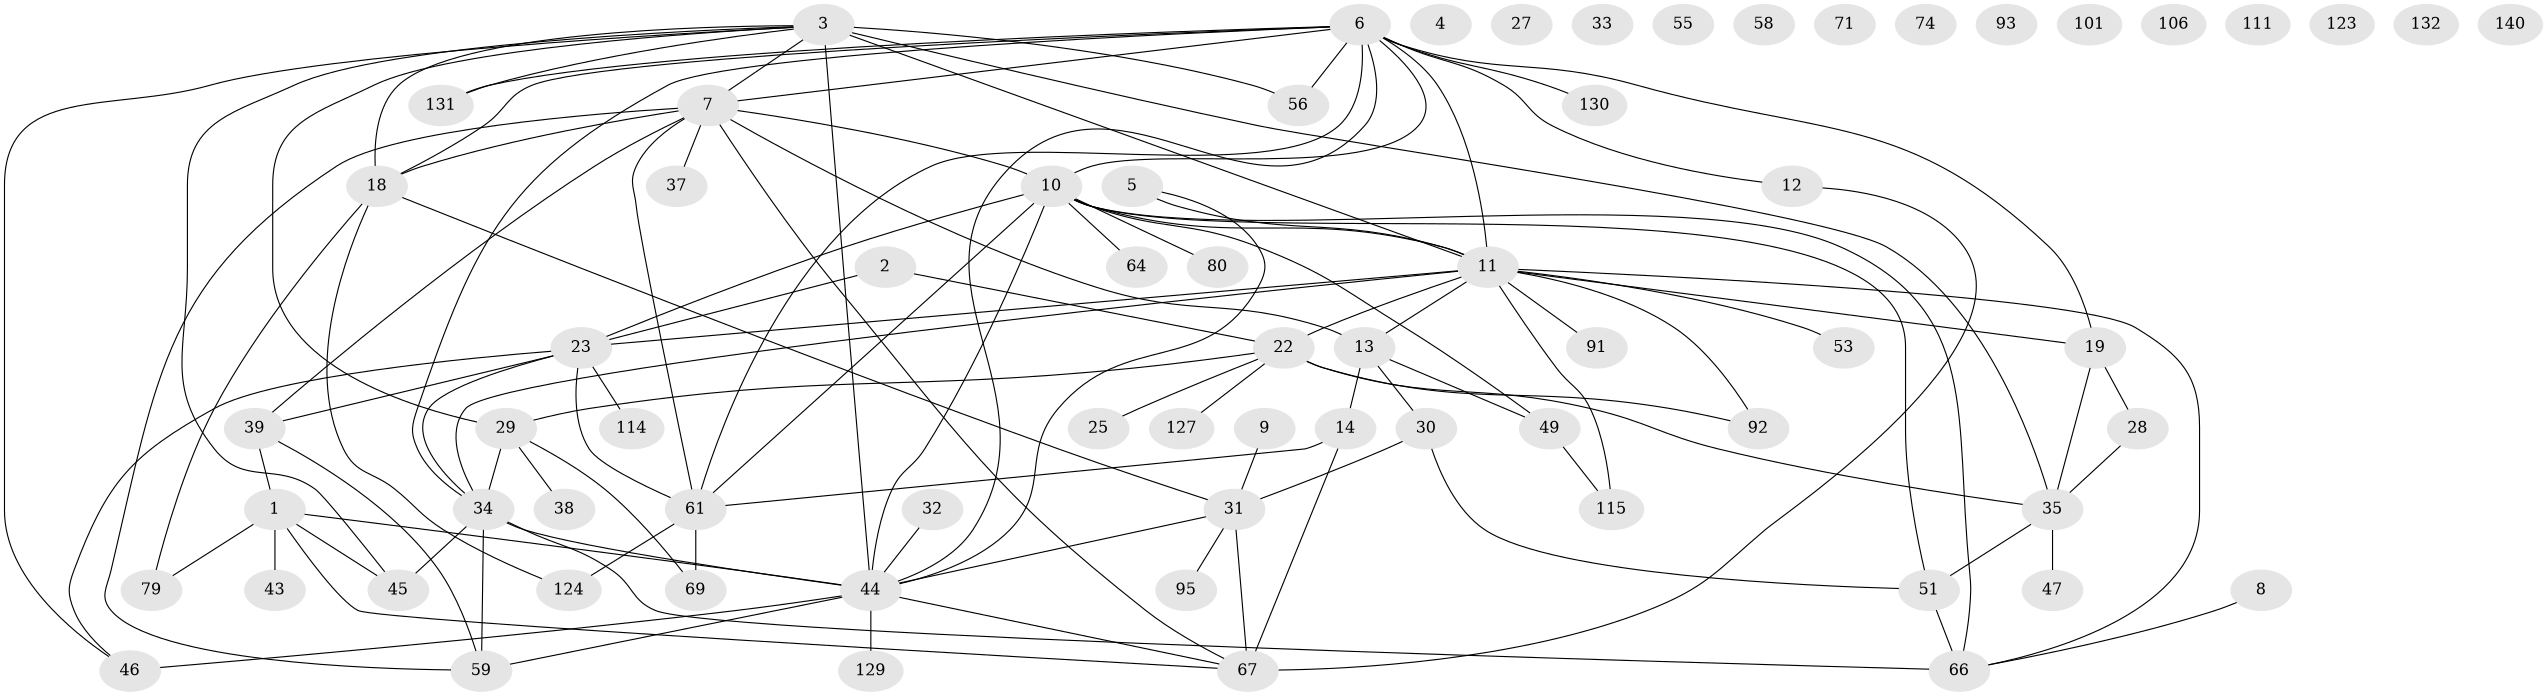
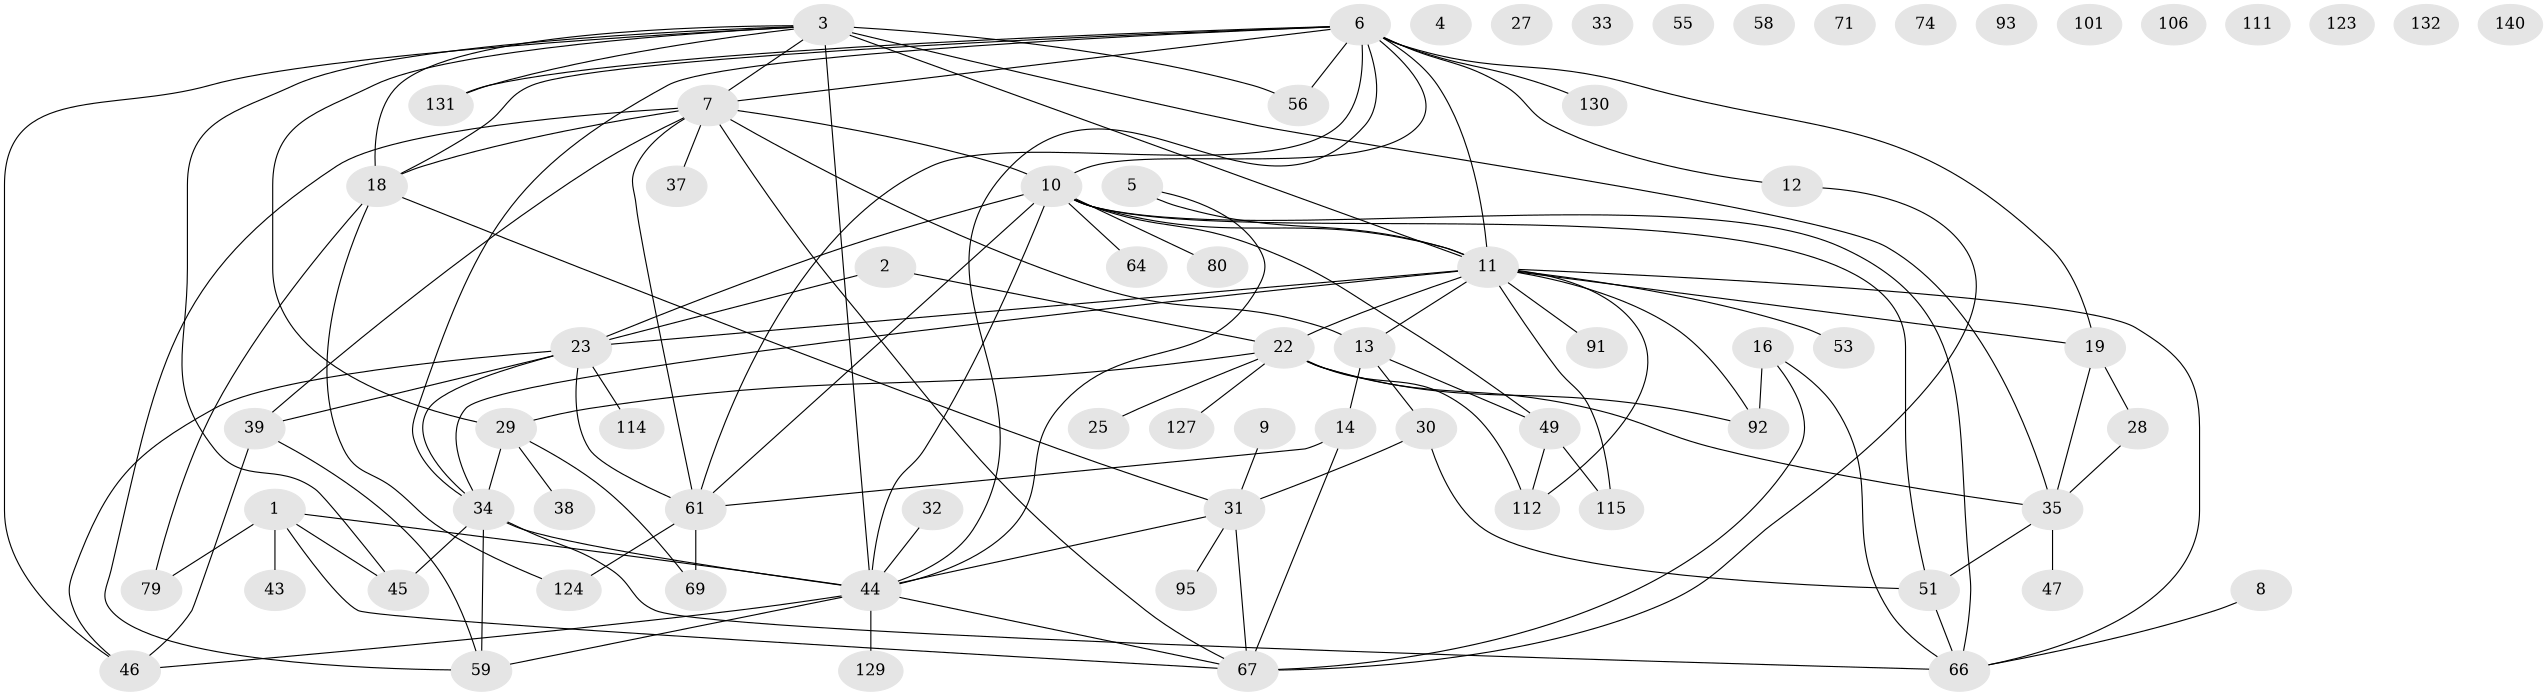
none -> (1763, 348)
(264, 466) -> (208, 565)
none -> (1527, 509)
